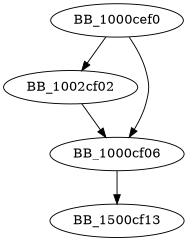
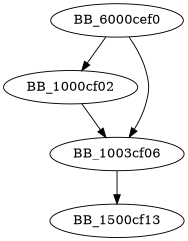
(117, 20) -> (117, 20)
(71, 87) -> (71, 87)
(117, 154) -> (117, 154)
